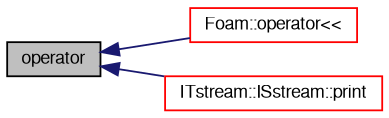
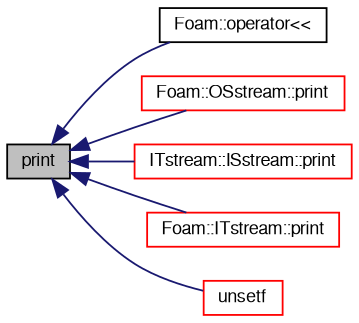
(274, 25) -> (243, 25)
(54, 59) -> (39, 162)
none -> (243, 93)
none -> (243, 230)
none -> (243, 298)
